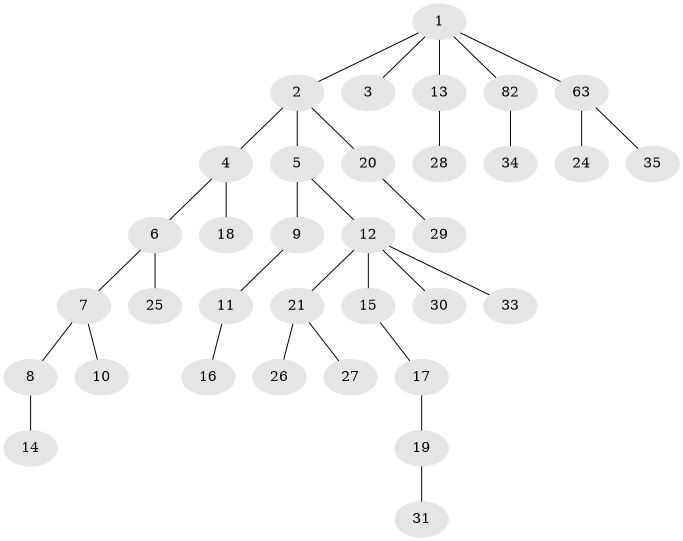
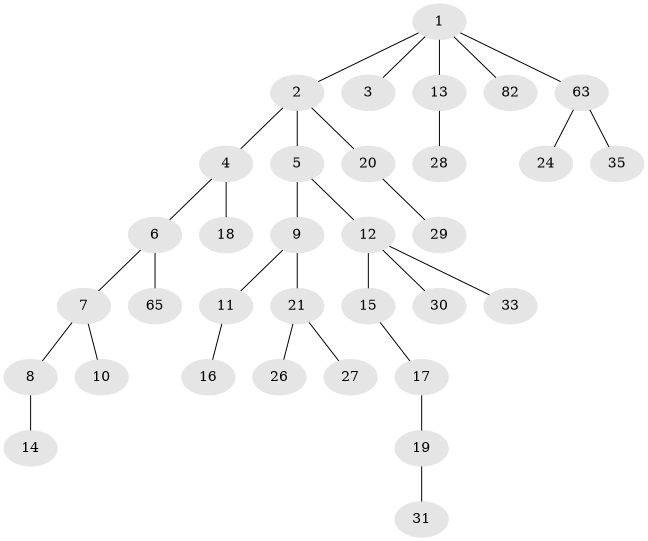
(511, 164) -> none
(333, 270) -> (297, 271)
(155, 306) -> (155, 306)
